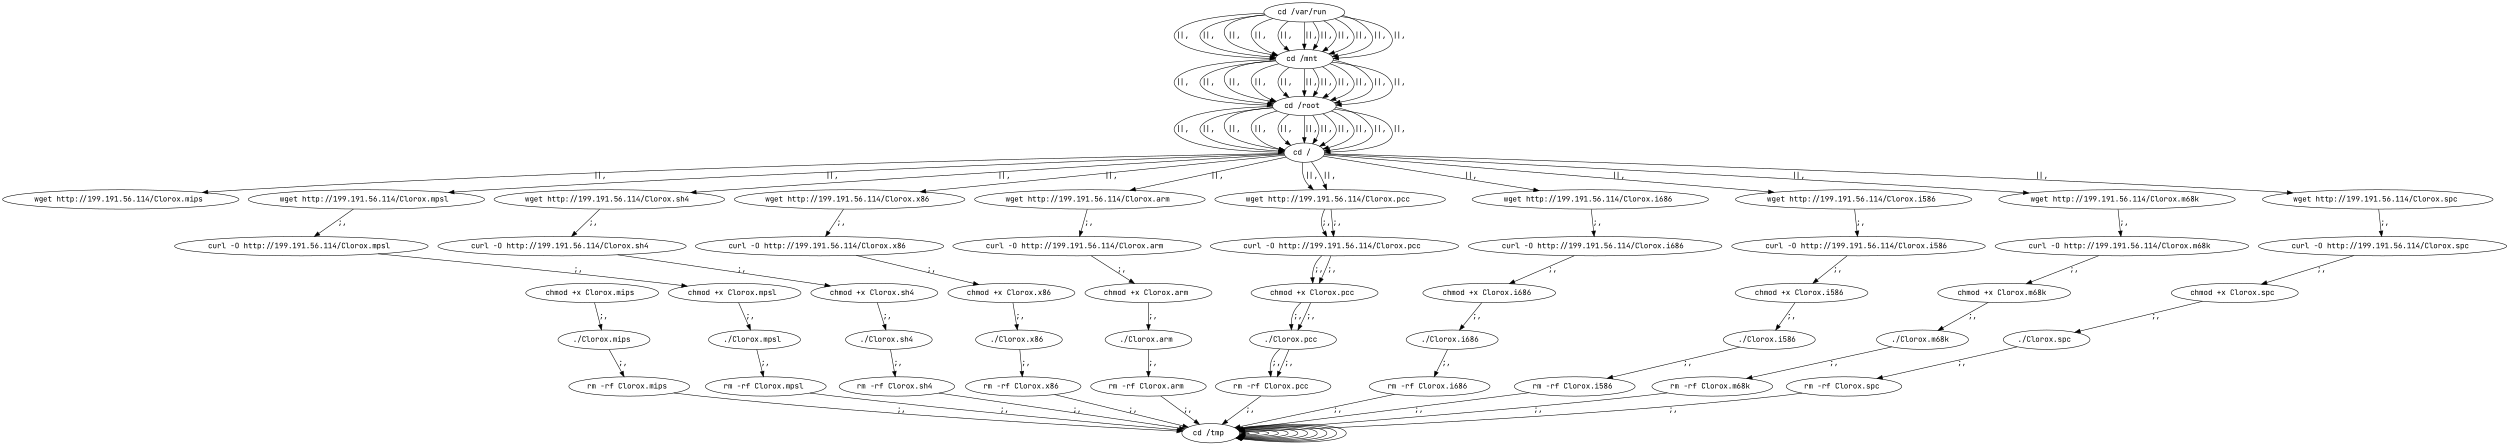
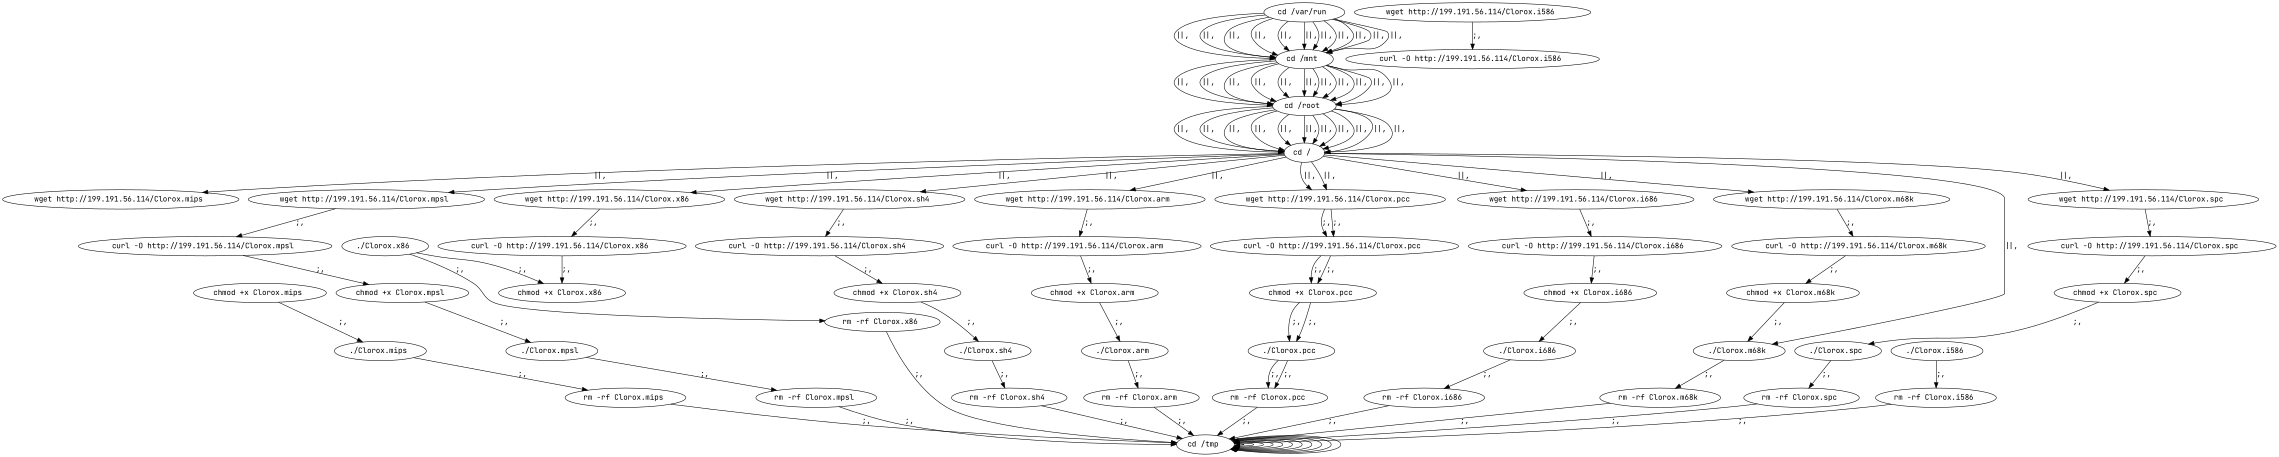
(1546, 173) -> (1830, 170)
(1802, 293) -> none
(1015, 314) -> (479, 262)
